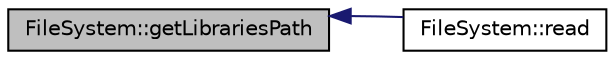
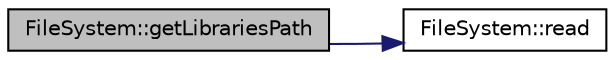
(377, 16) -> (356, 44)
